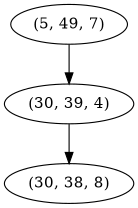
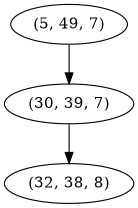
(69, 104) -> (69, 104)
(69, 184) -> (69, 184)
